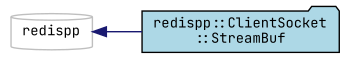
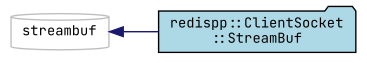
(52, 32) -> (60, 32)
